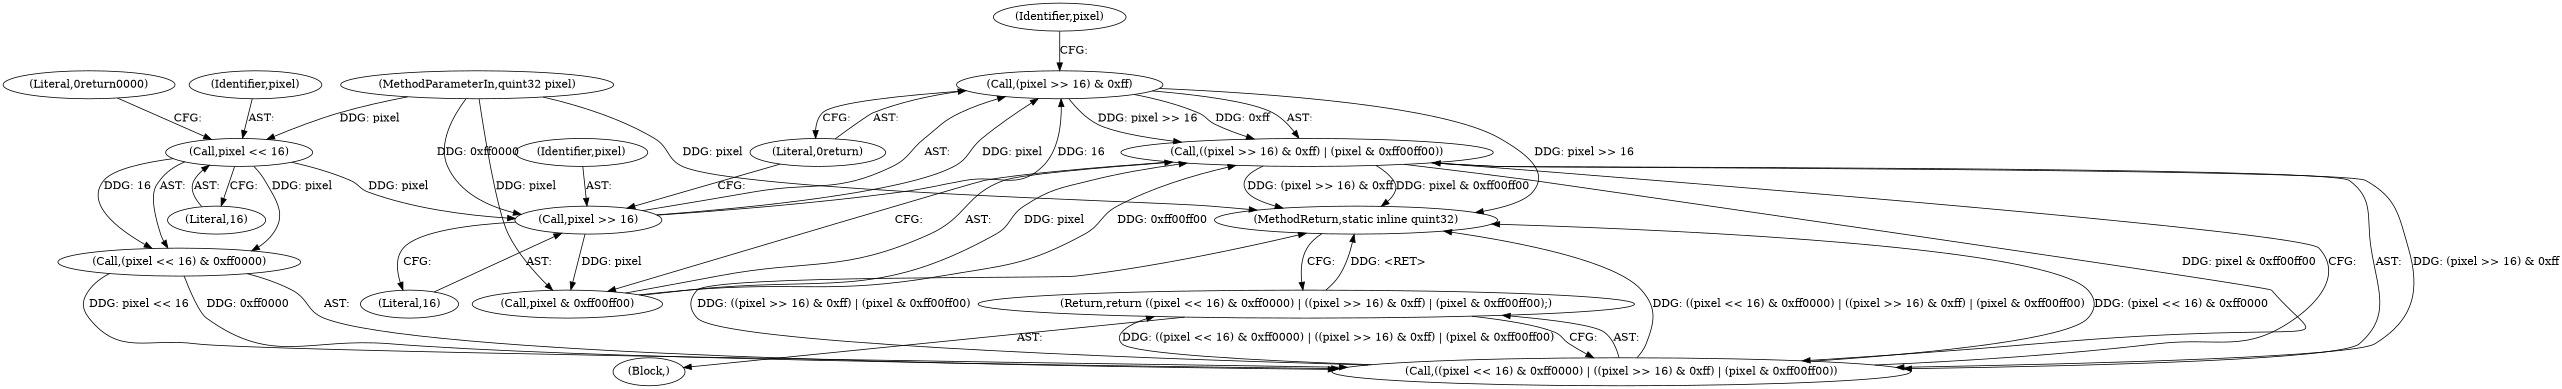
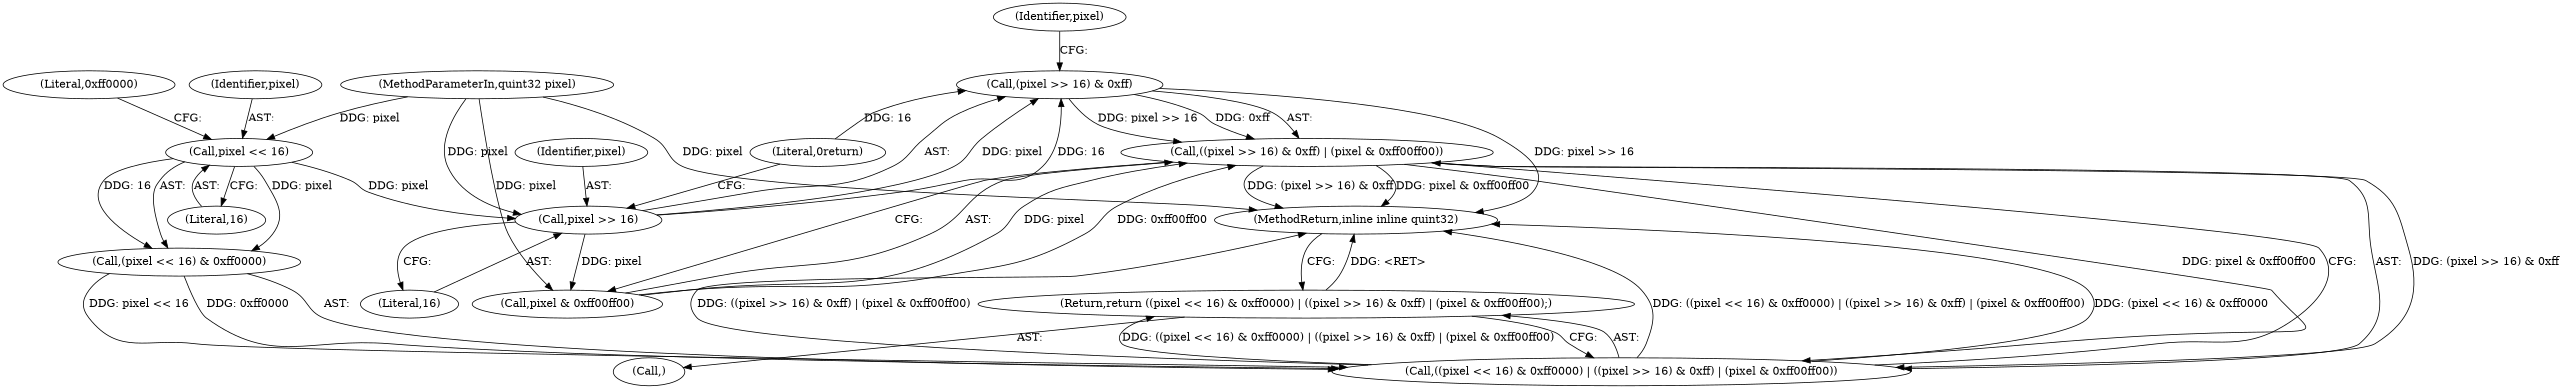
(89, 85) -> (89, 85)
(884, 98) -> none
(888, 119) -> (888, 119)
(478, 152) -> (478, 152)
(1356, 220) -> (1356, 220)
(649, 372) -> (649, 372)
